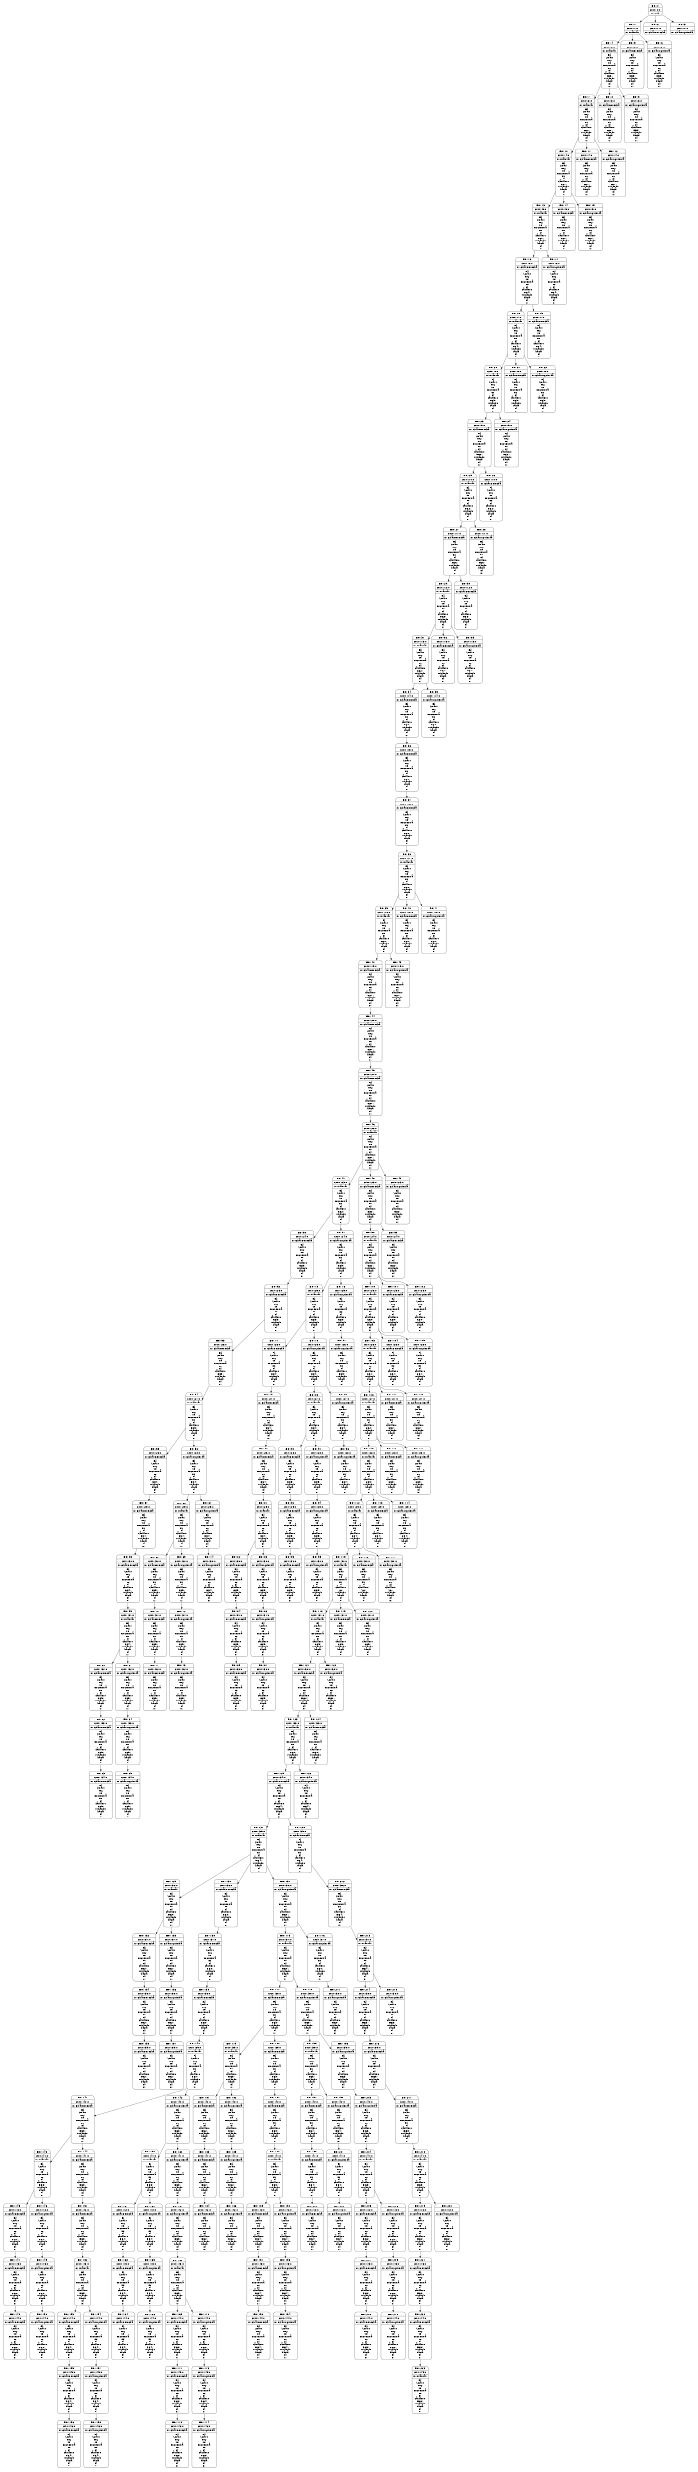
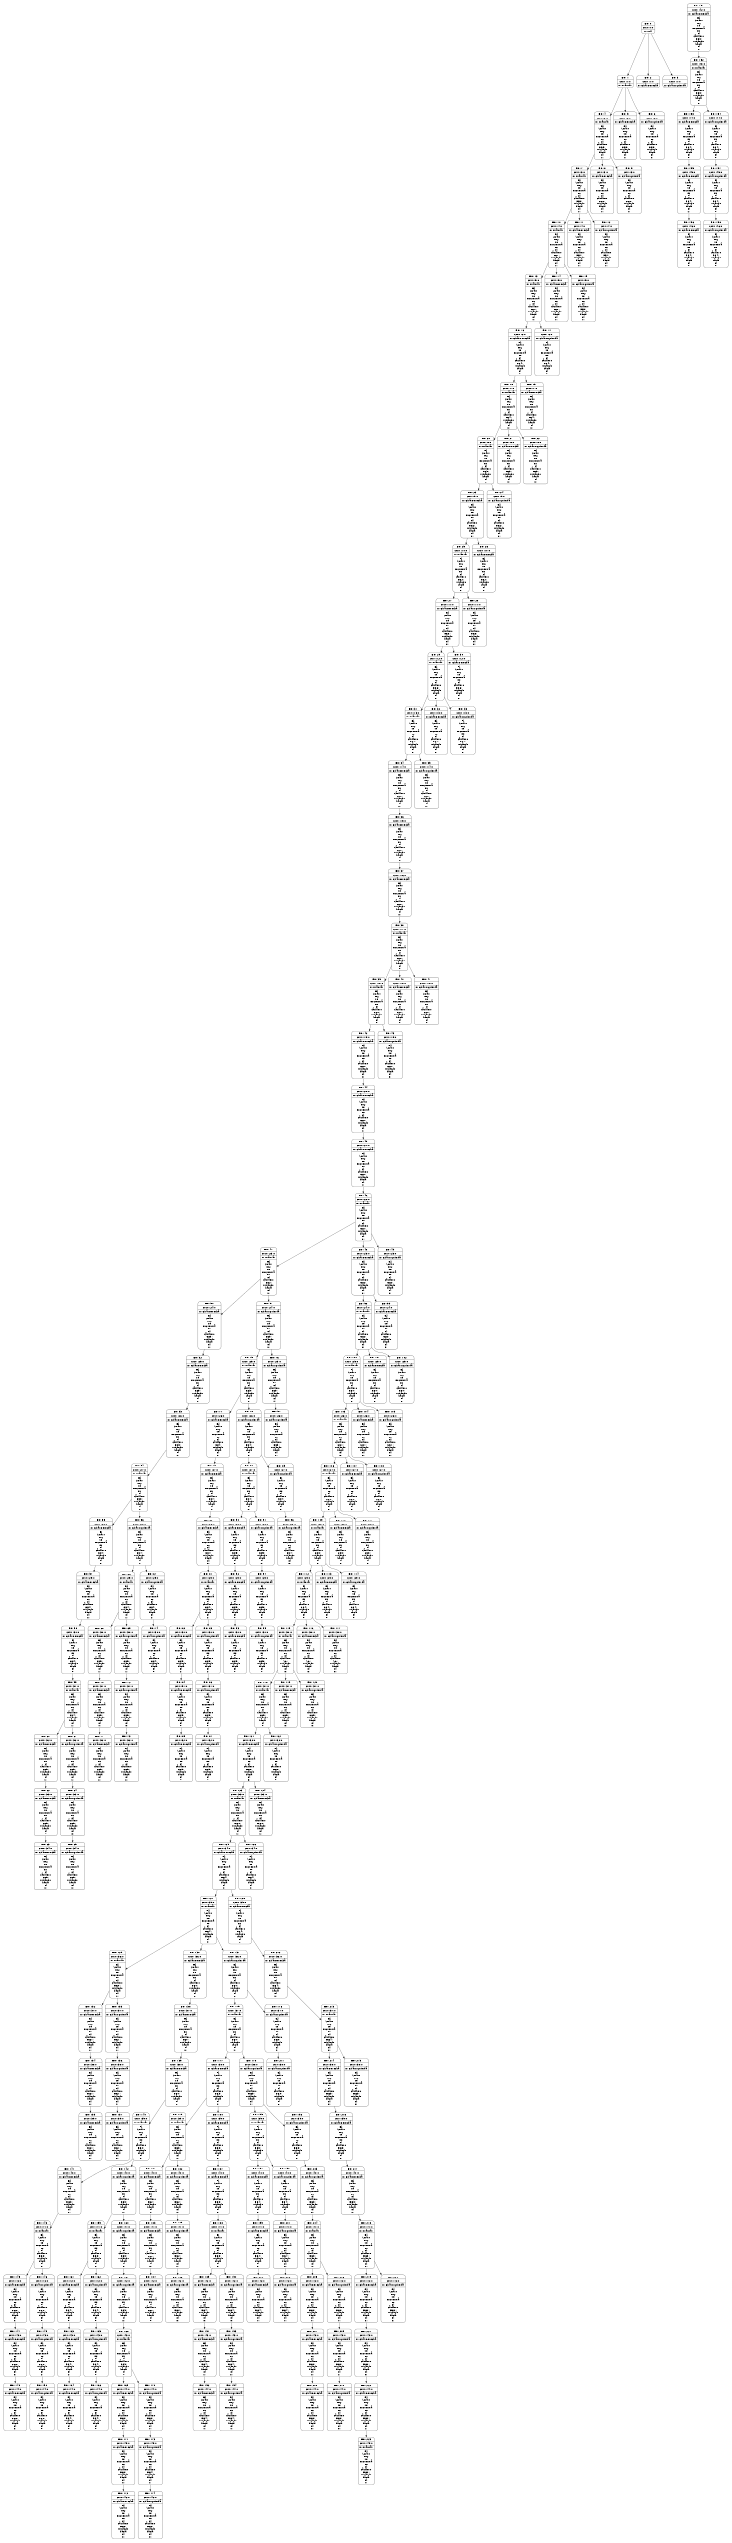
(83, 2174) -> none
